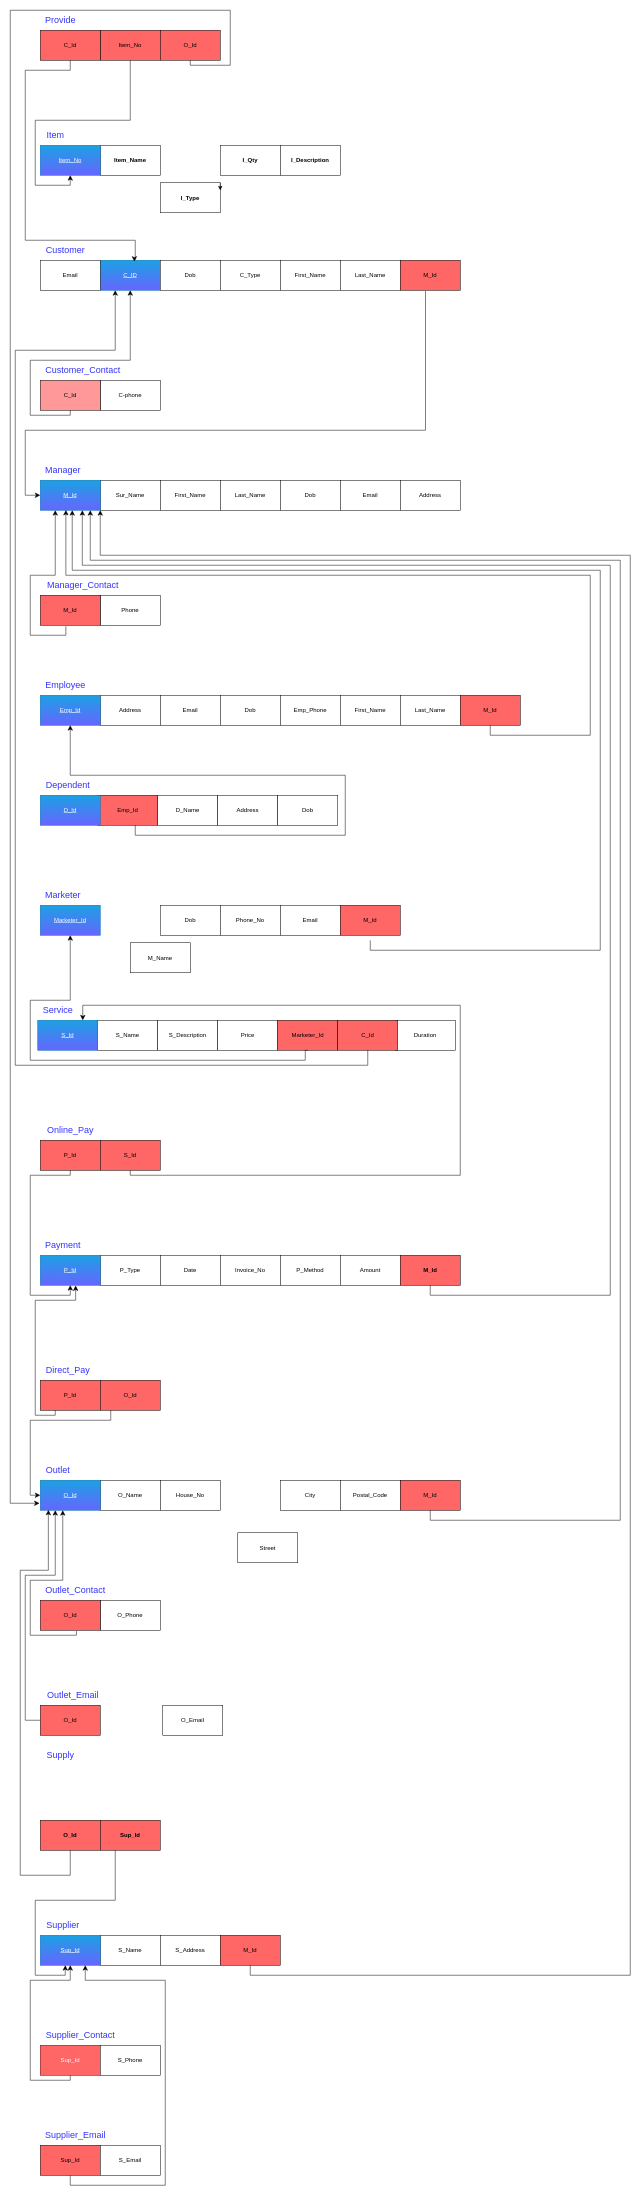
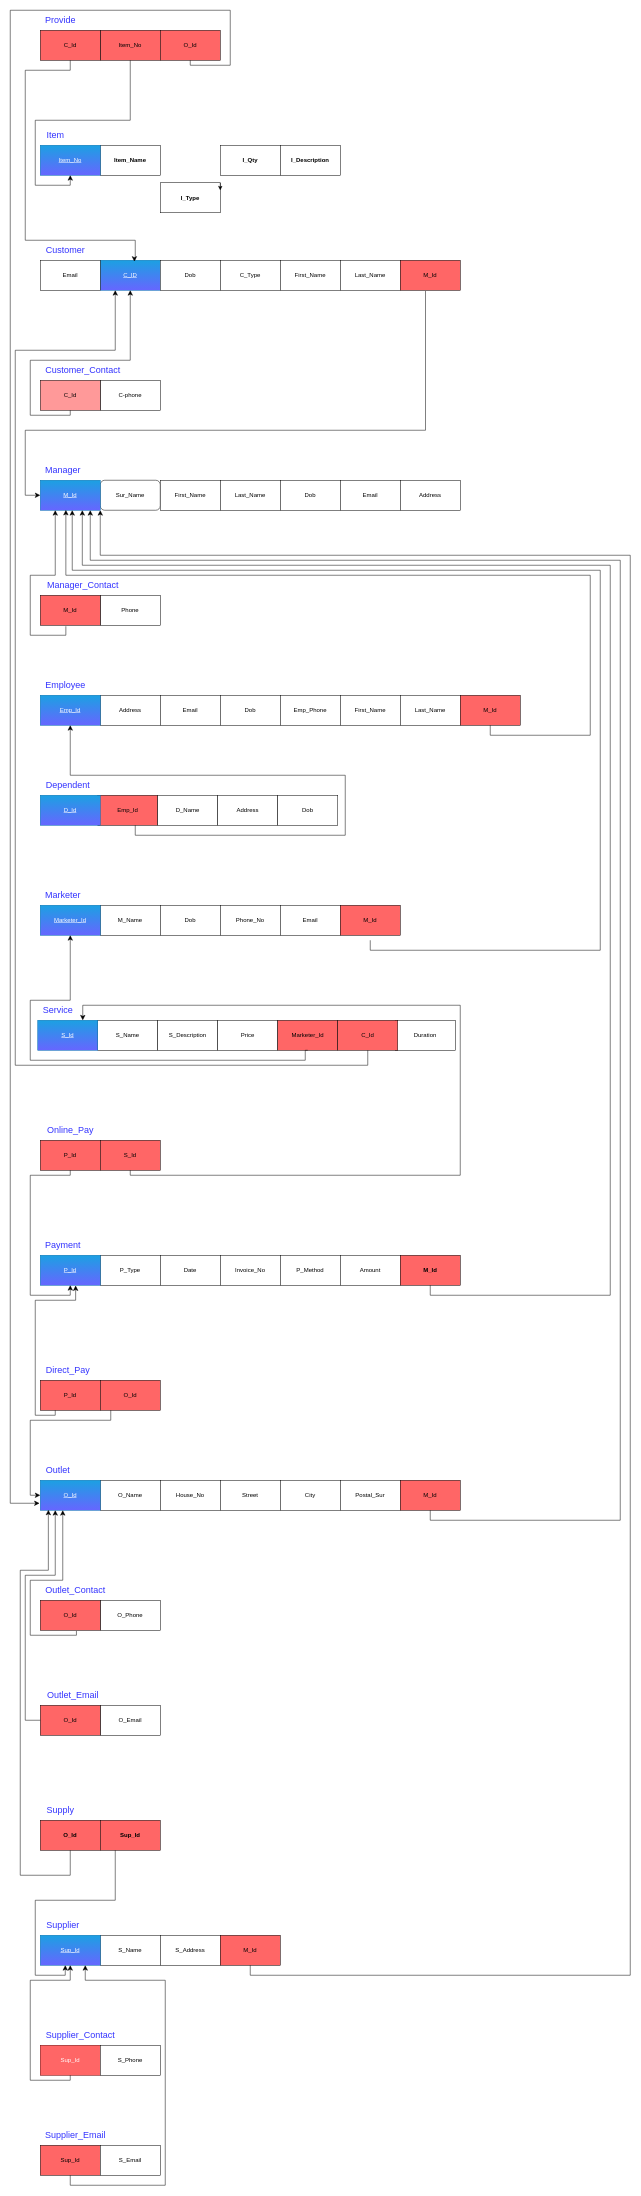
(130, 495) -> (130, 495)
(160, 958) -> (130, 920)
(370, 1495) -> (370, 1495)
(268, 1548) -> (250, 1495)
(193, 1720) -> (130, 1720)
(60, 1755) -> (60, 1810)
